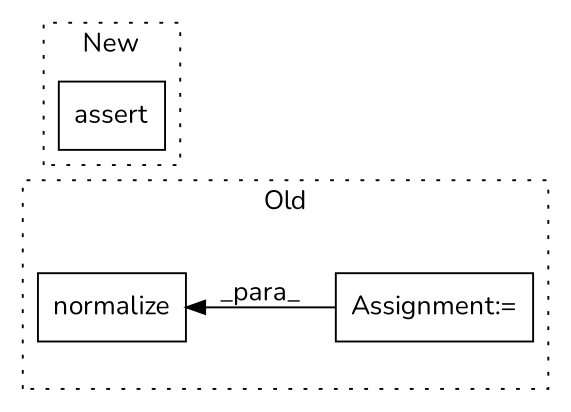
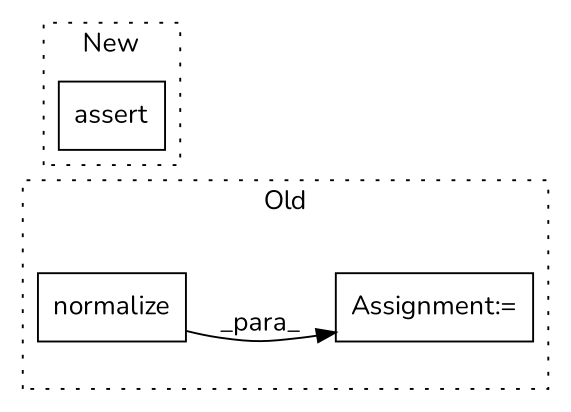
(271, 307) -> (251, 341)
